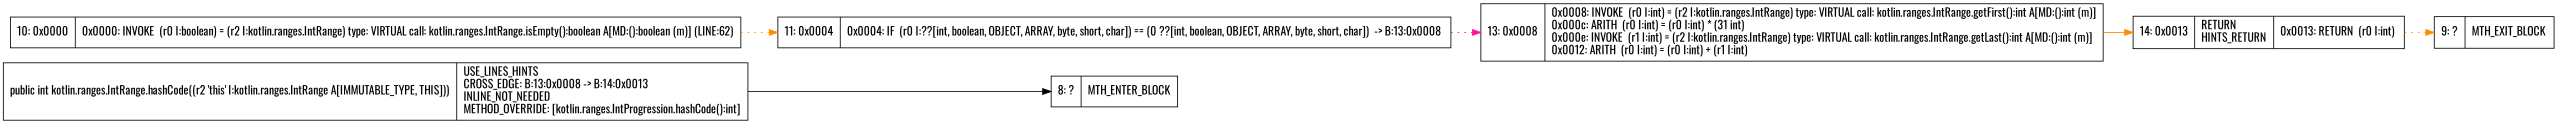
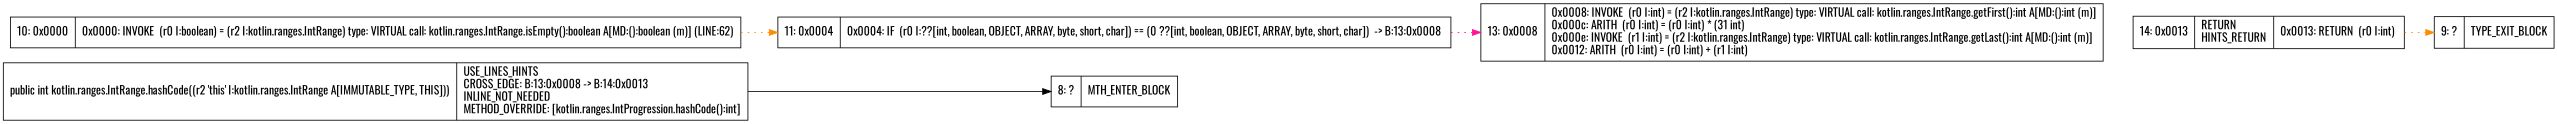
(2114, 32) -> none
(2509, 32) -> (2509, 32)
